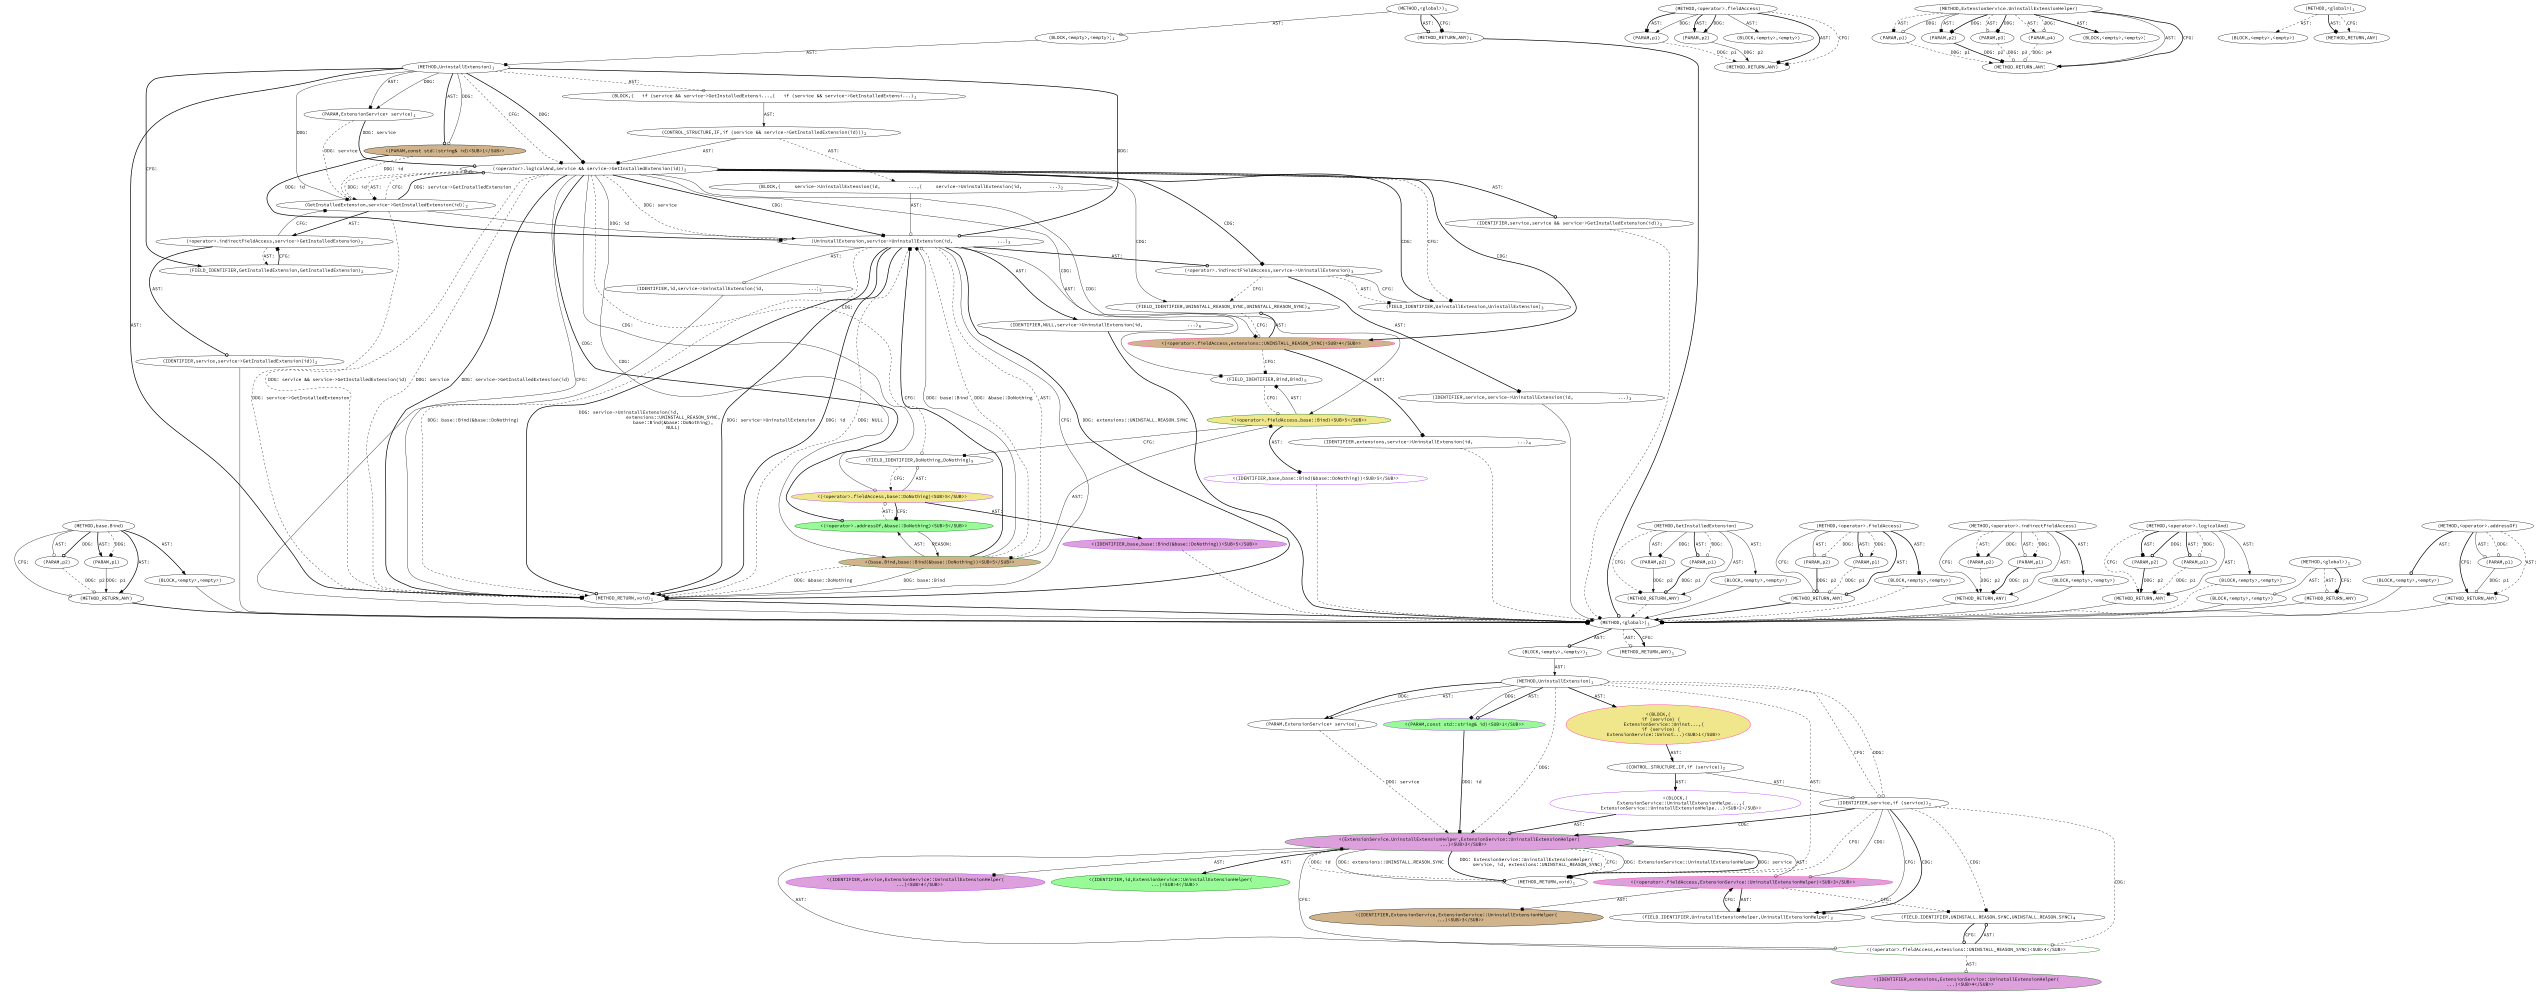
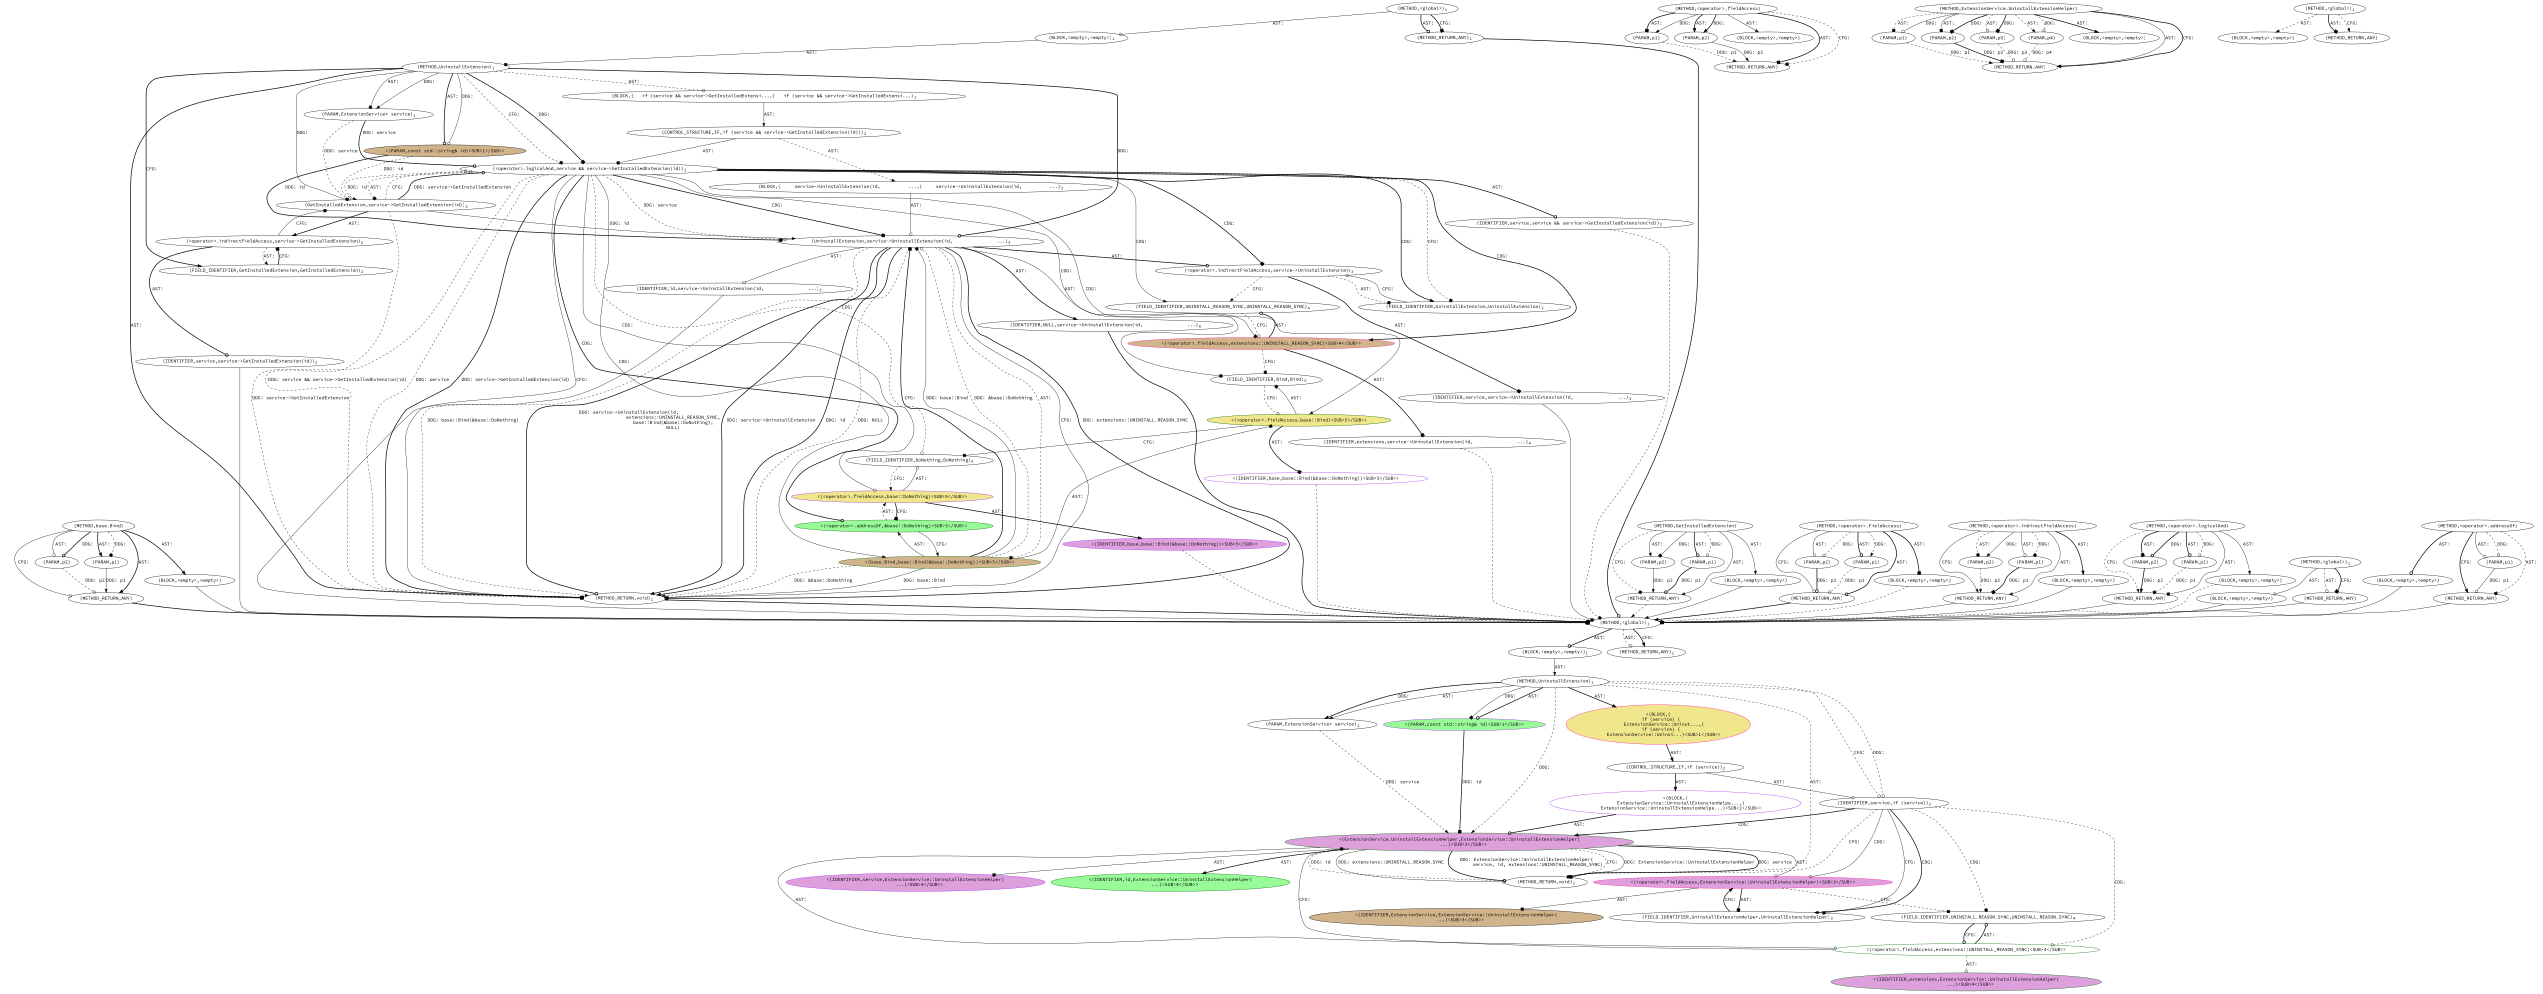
(882, 513) -> (882, 513)
(943, 544) -> (943, 544)
